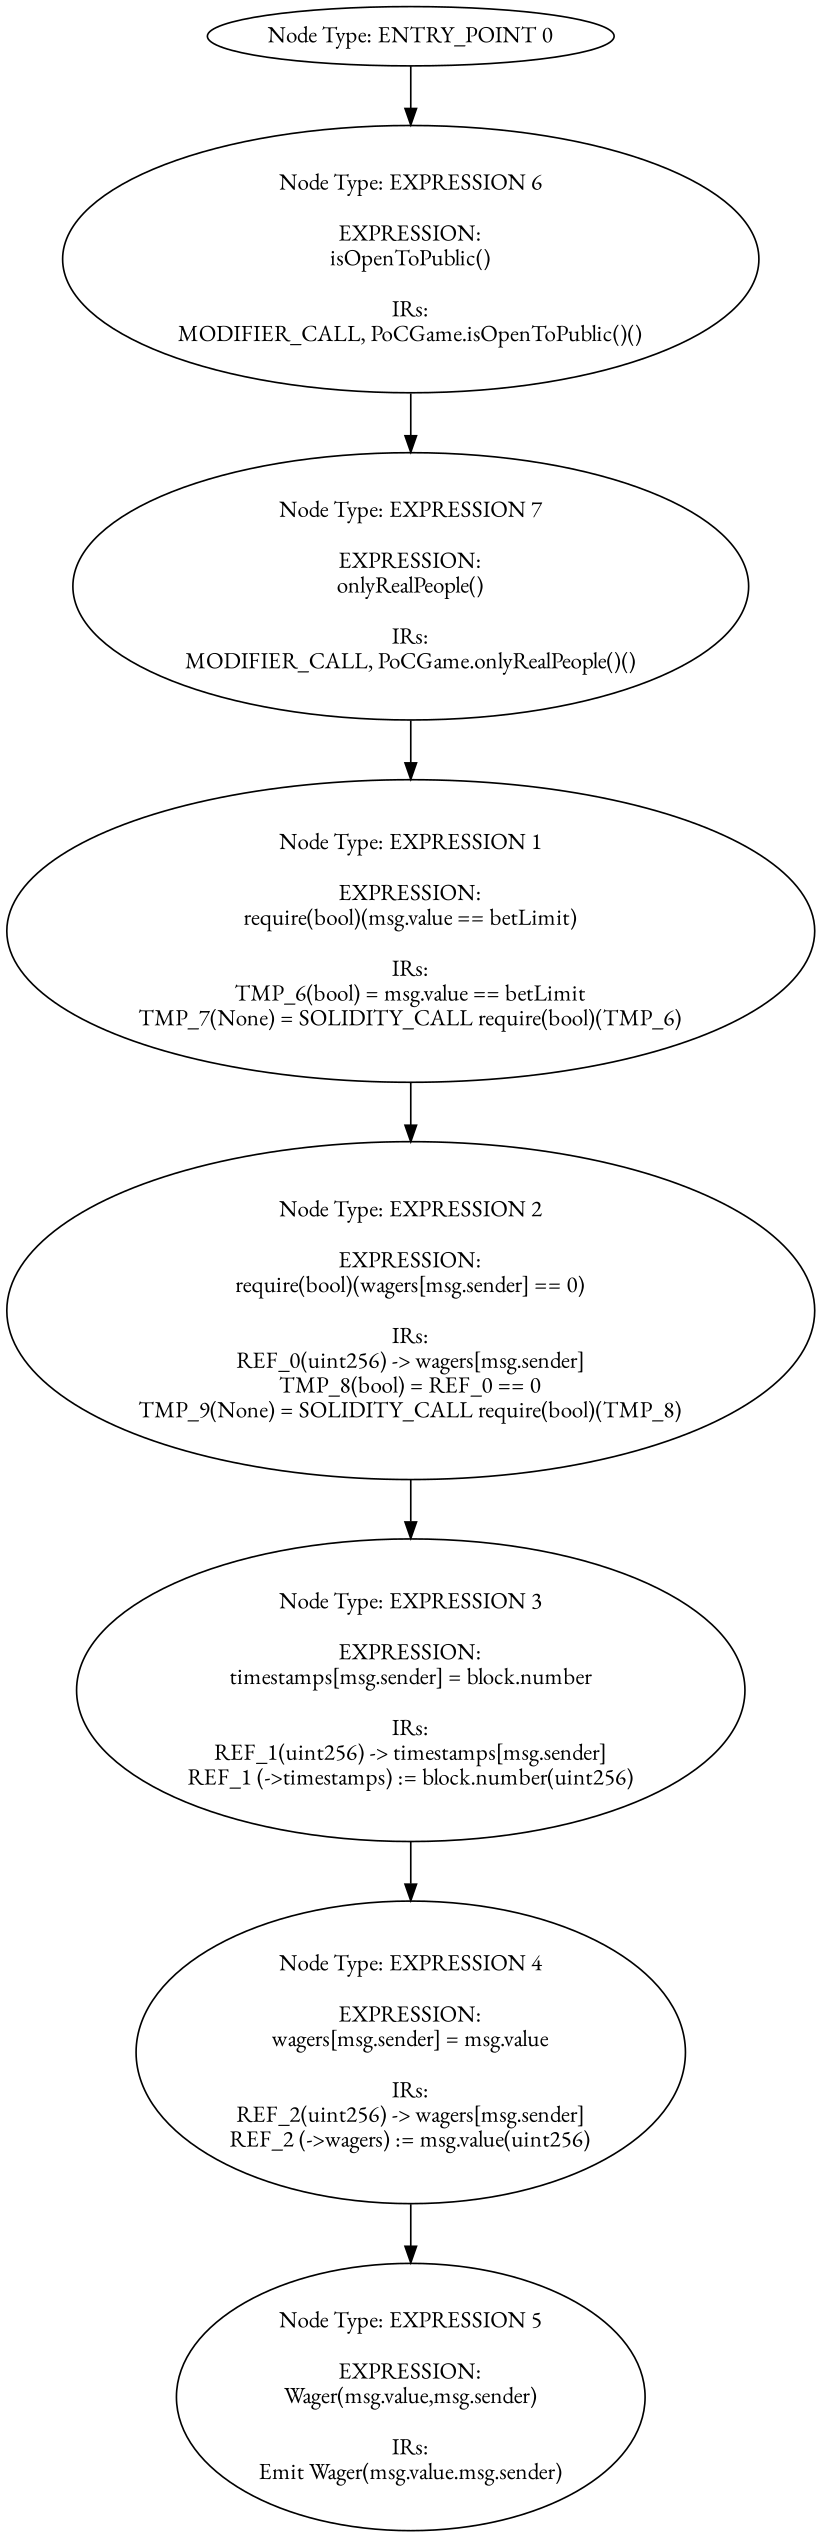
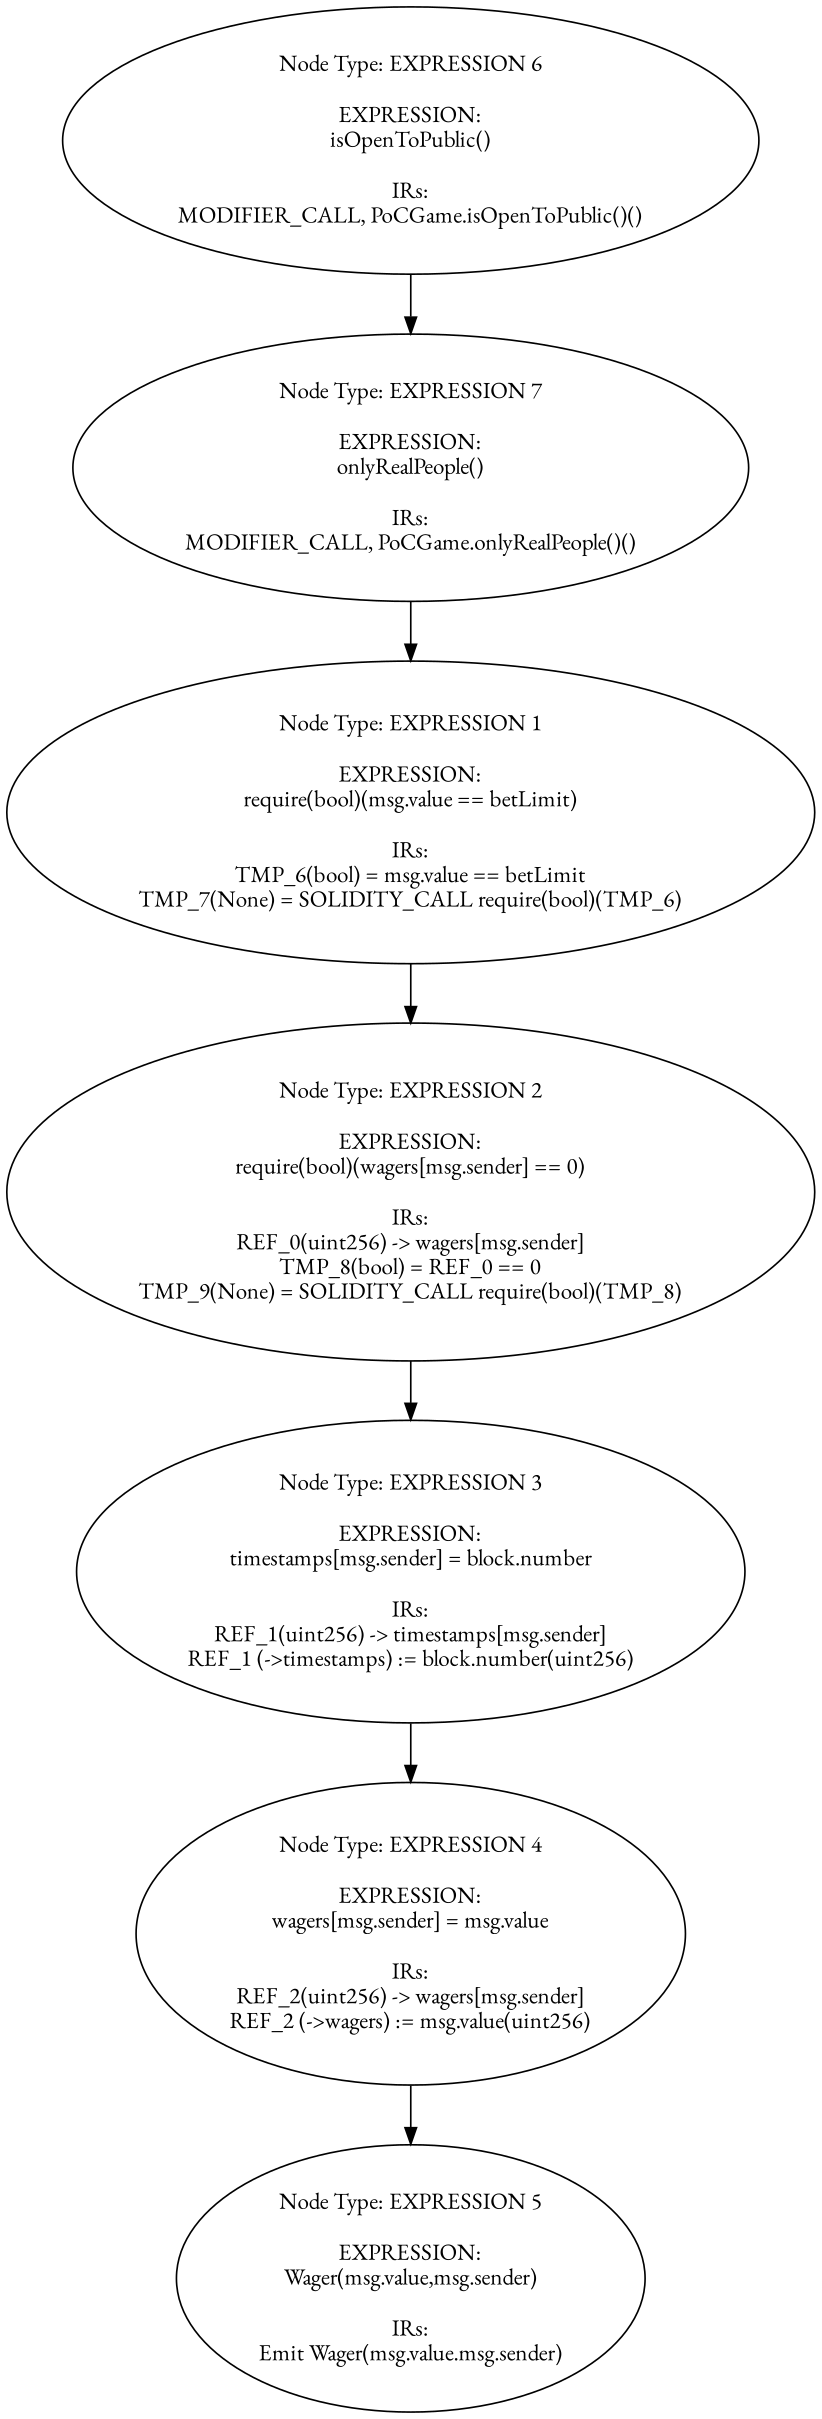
(411, 36) -> none
